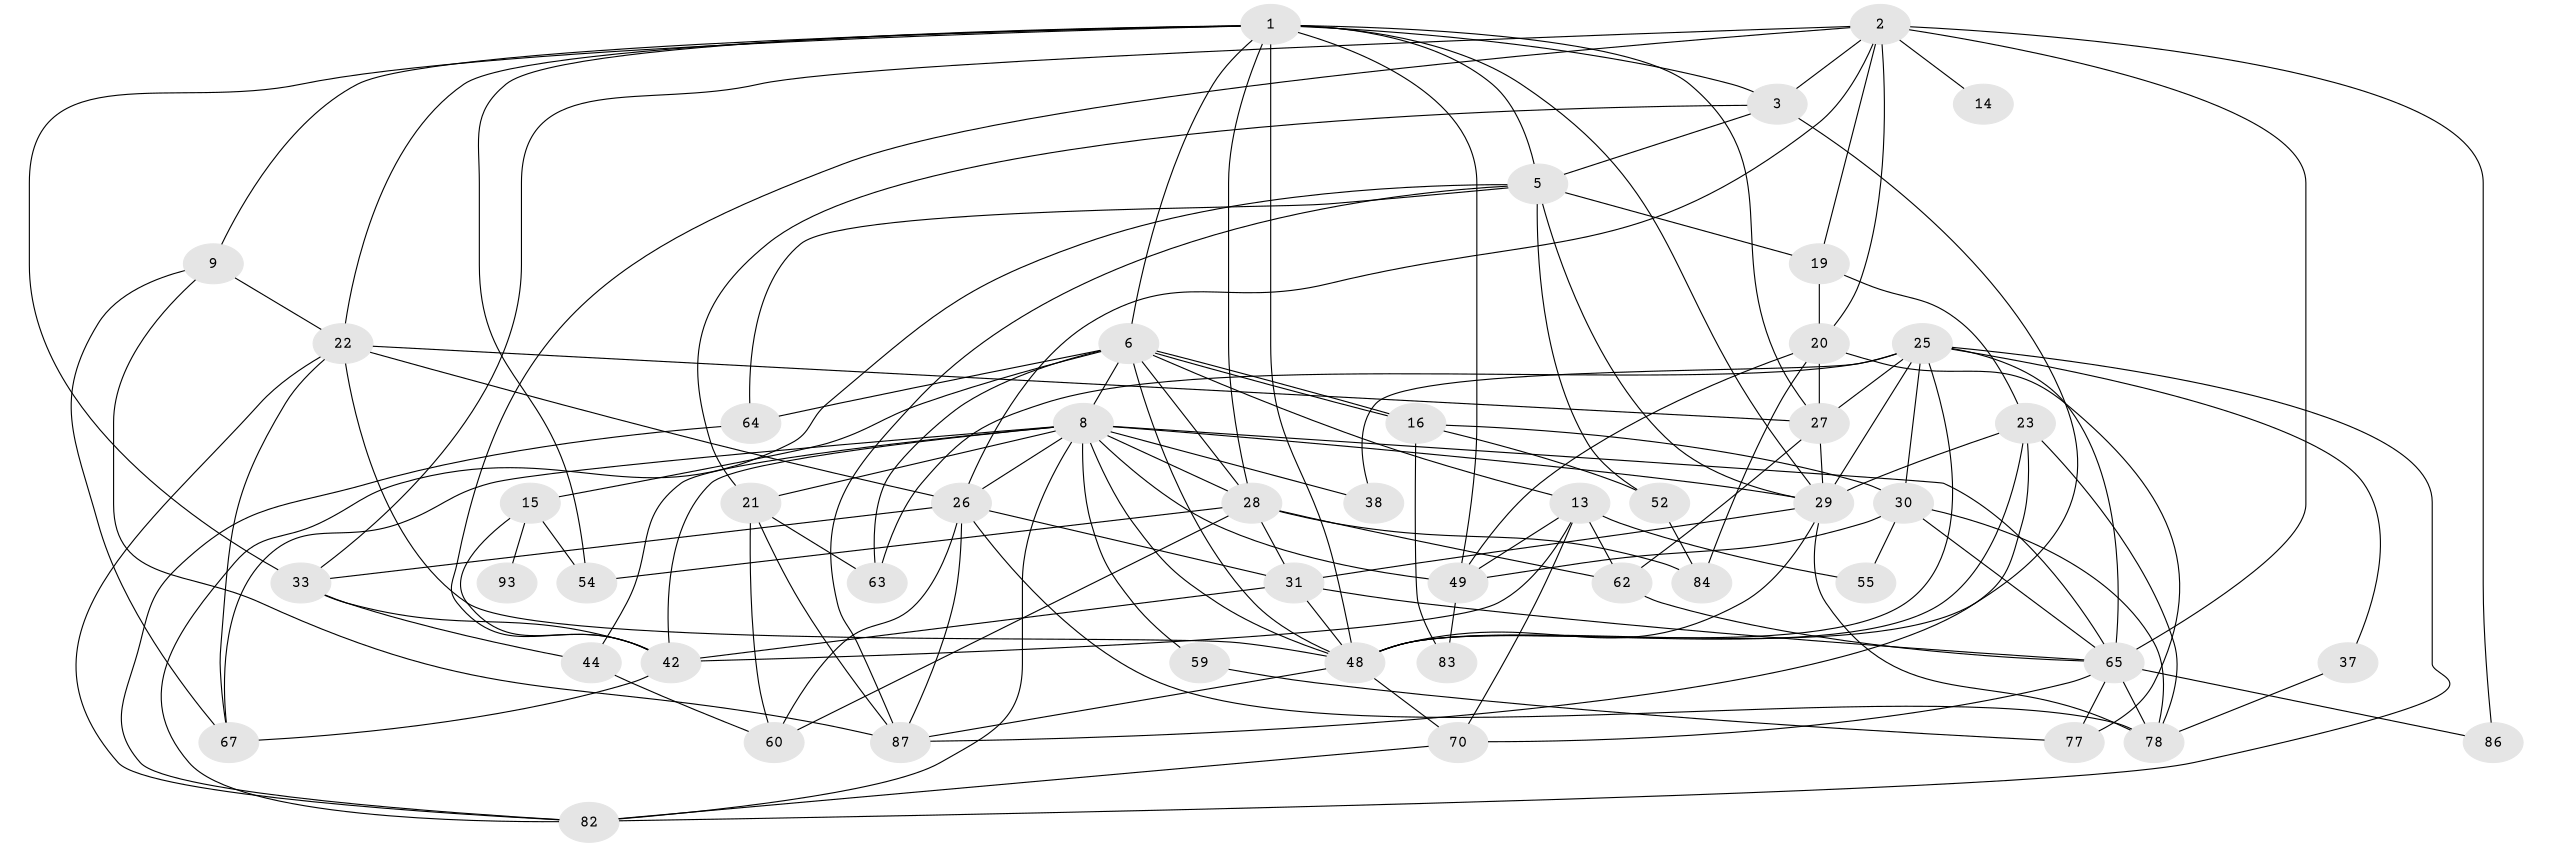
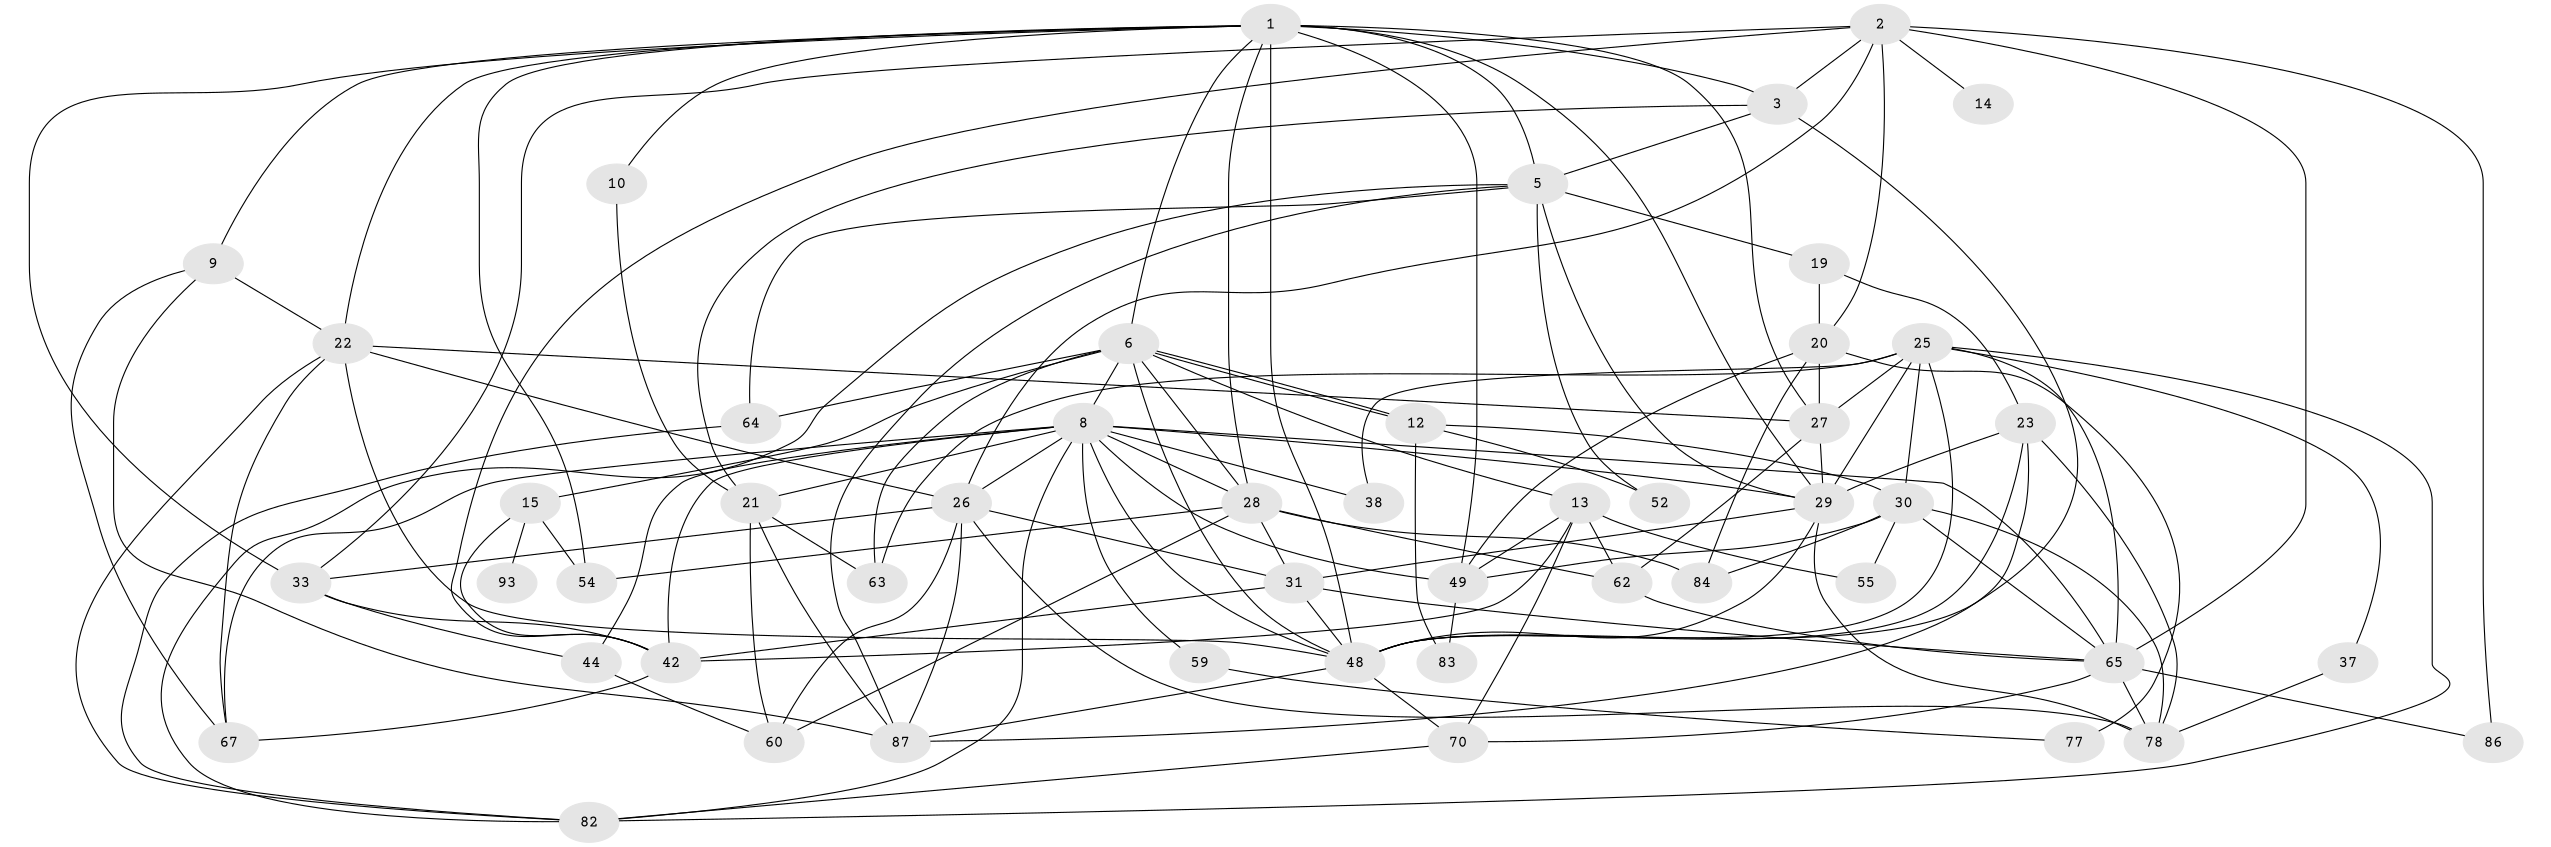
(1850, 144) -> none
none -> (617, 184)
(1416, 423) -> (1416, 423)
(1681, 543) -> (1786, 553)
(2094, 703) -> none
